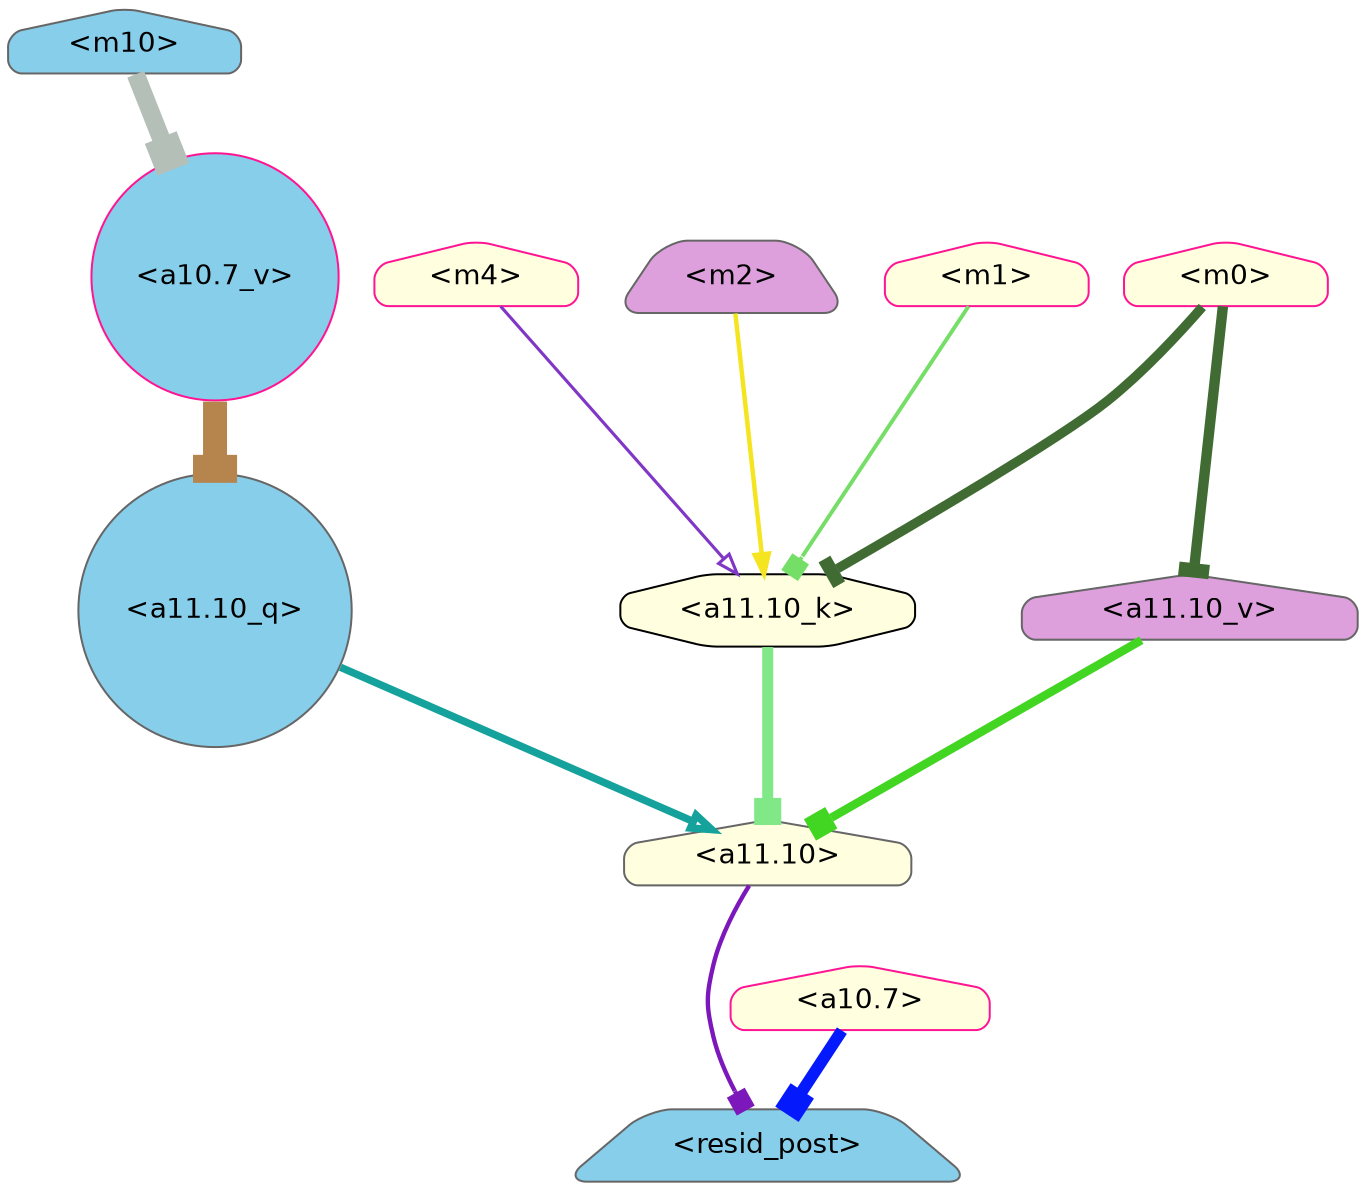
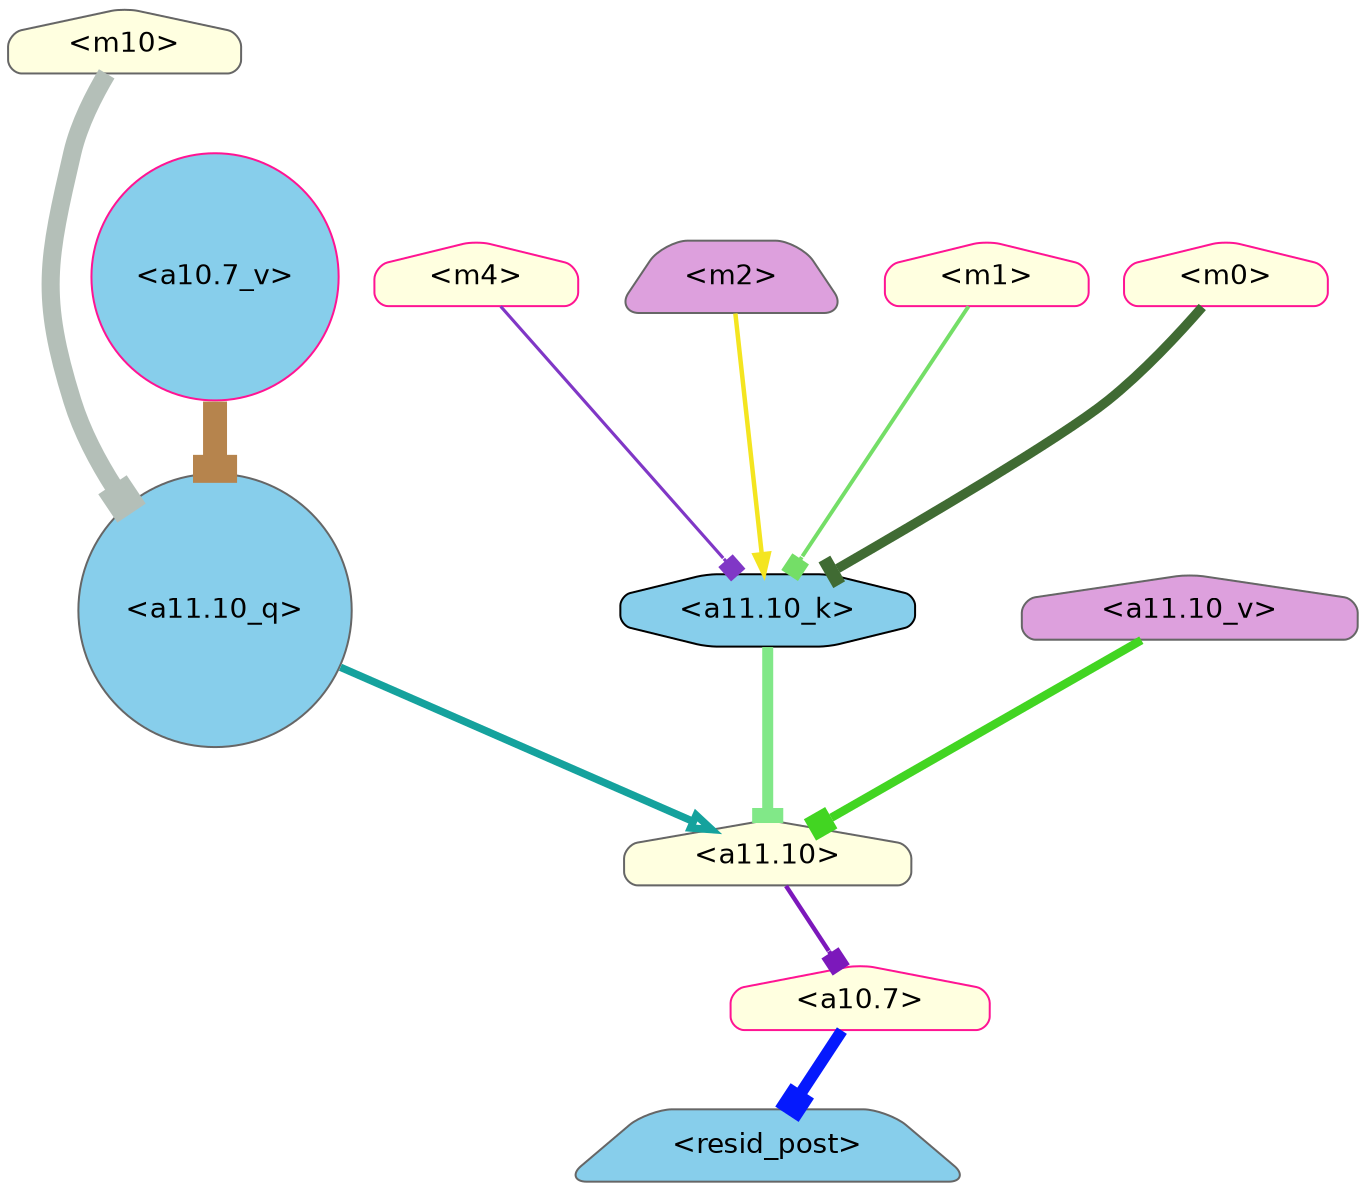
(125, 44) -> (125, 44)
(149, 108) -> (51, 282)
(612, 432) -> (612, 432)
(1209, 435) -> none
(768, 610) -> (768, 610)
(768, 728) -> (768, 728)
(709, 986) -> (807, 918)
